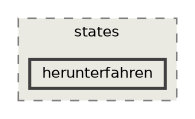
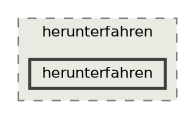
(98, 33) -> (98, 33)
